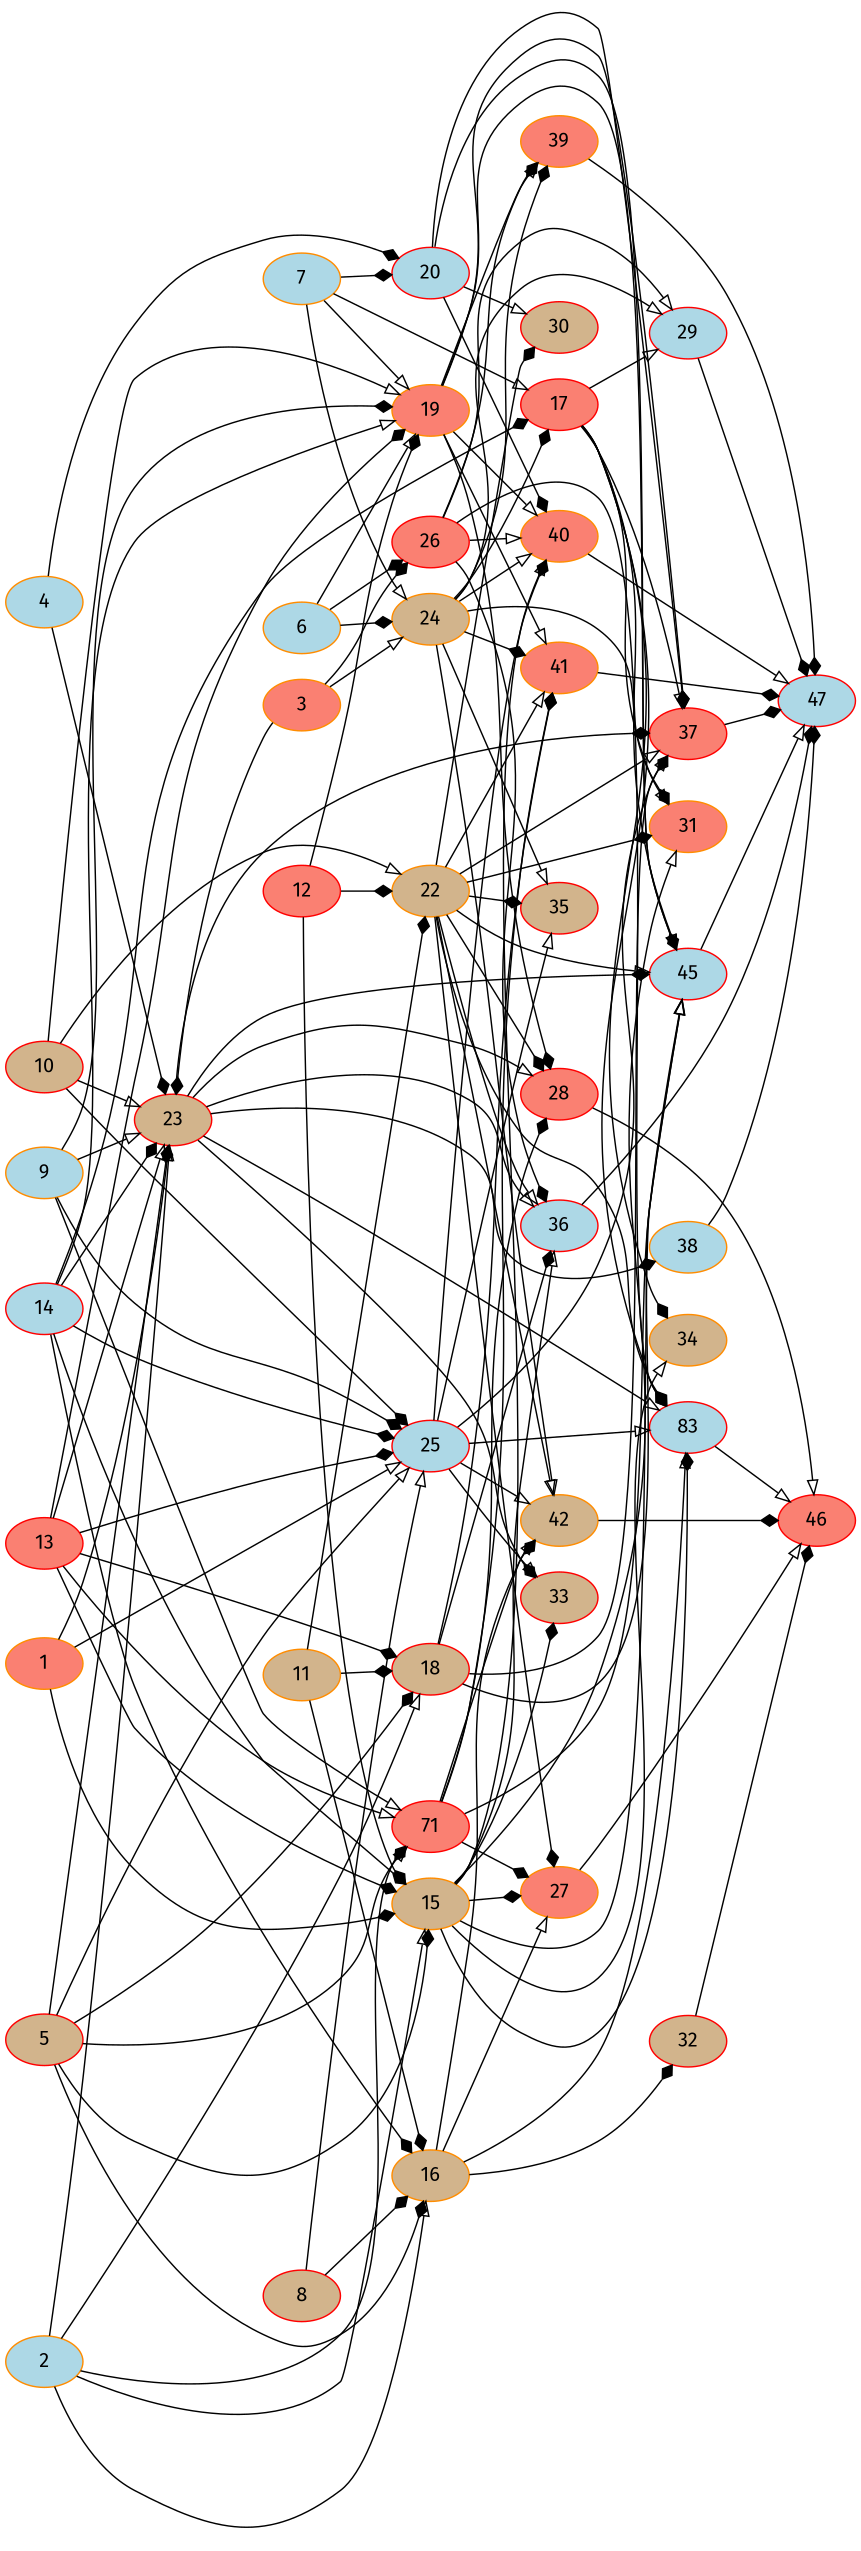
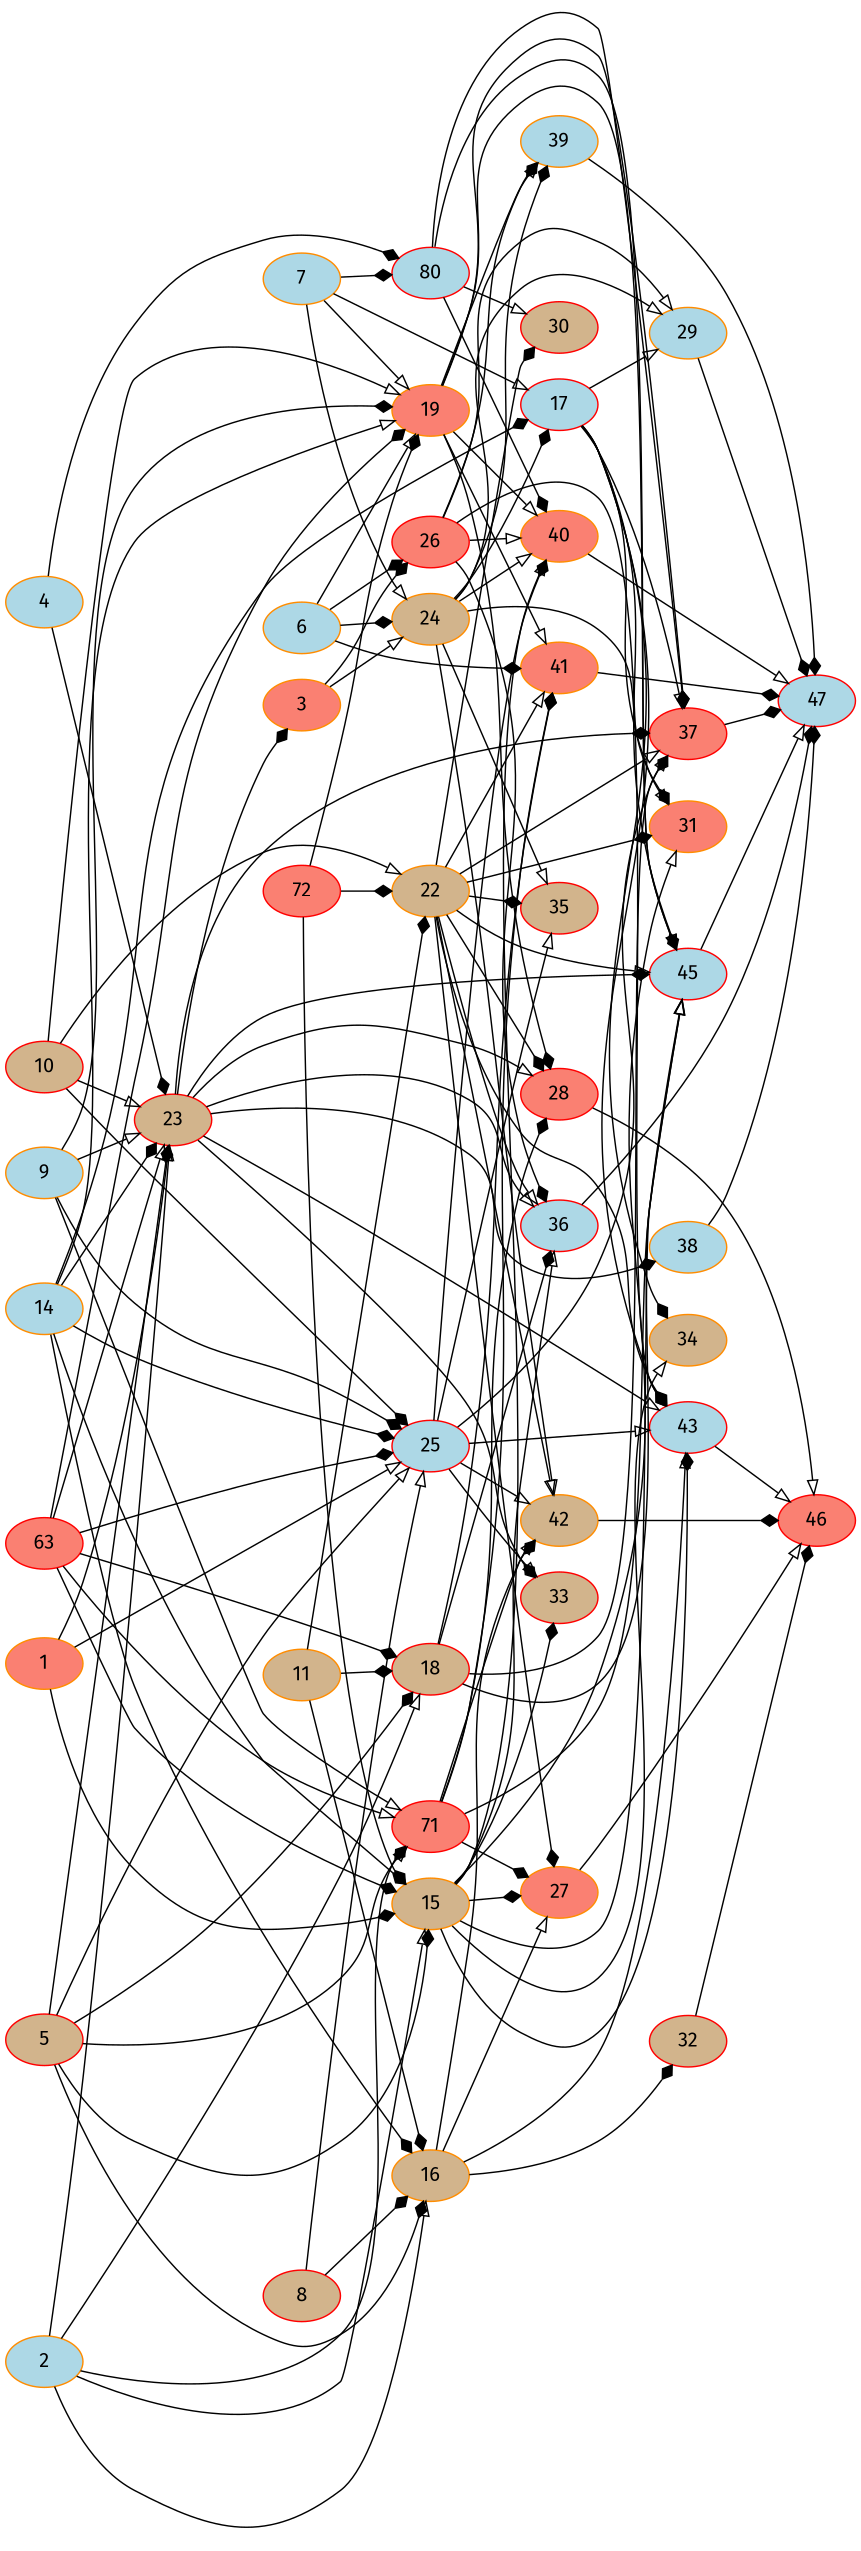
(559, 141) -> (559, 141)
(431, 273) -> (431, 273)
(688, 333) -> (688, 333)
(559, 405) -> (559, 405)
(487, 640) -> (418, 662)
(302, 891) -> (302, 891)
(209, 895) -> (212, 905)
(44, 1309) -> (44, 1309)
(688, 1428) -> (688, 1428)
(44, 1543) -> (44, 1543)
